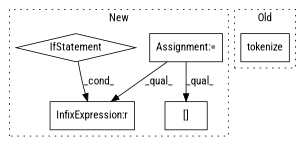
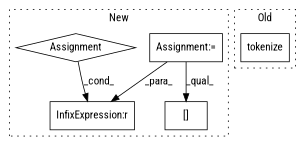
(76, 48) -> (76, 48)
(159, 82) -> (159, 82)
